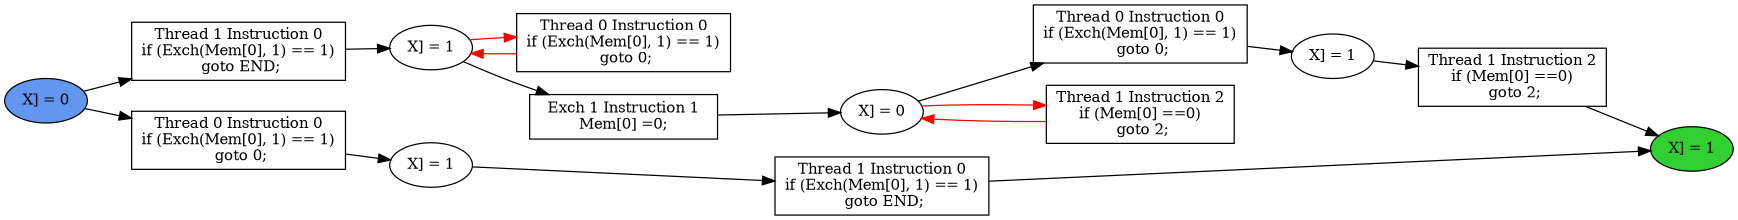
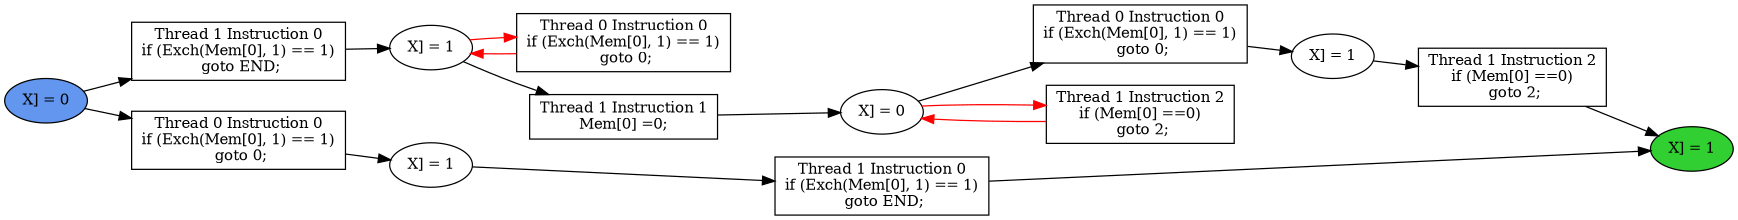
(624, 117) -> (624, 117)
